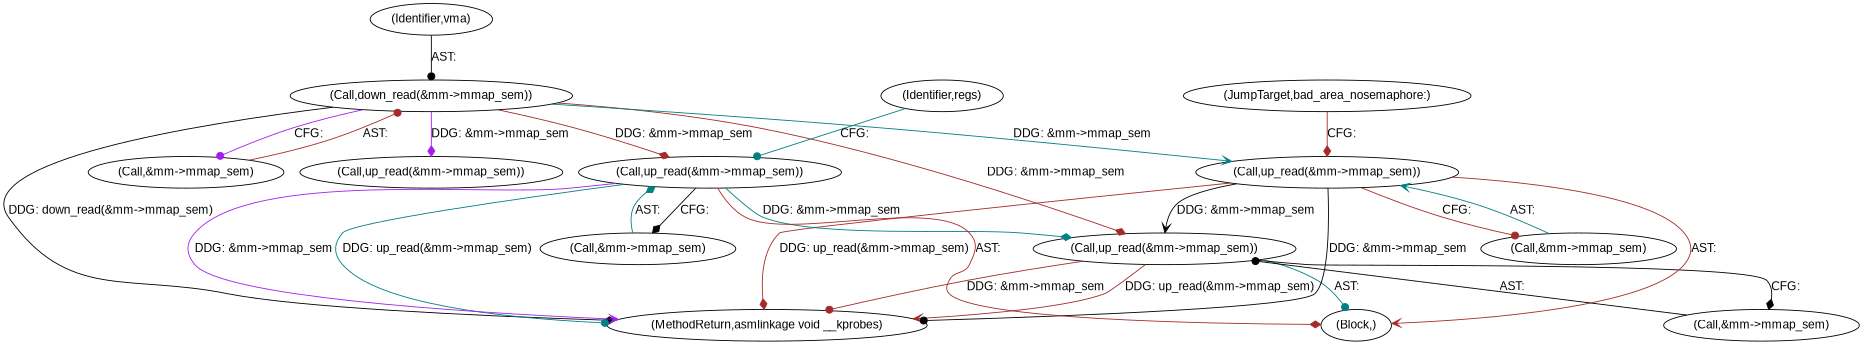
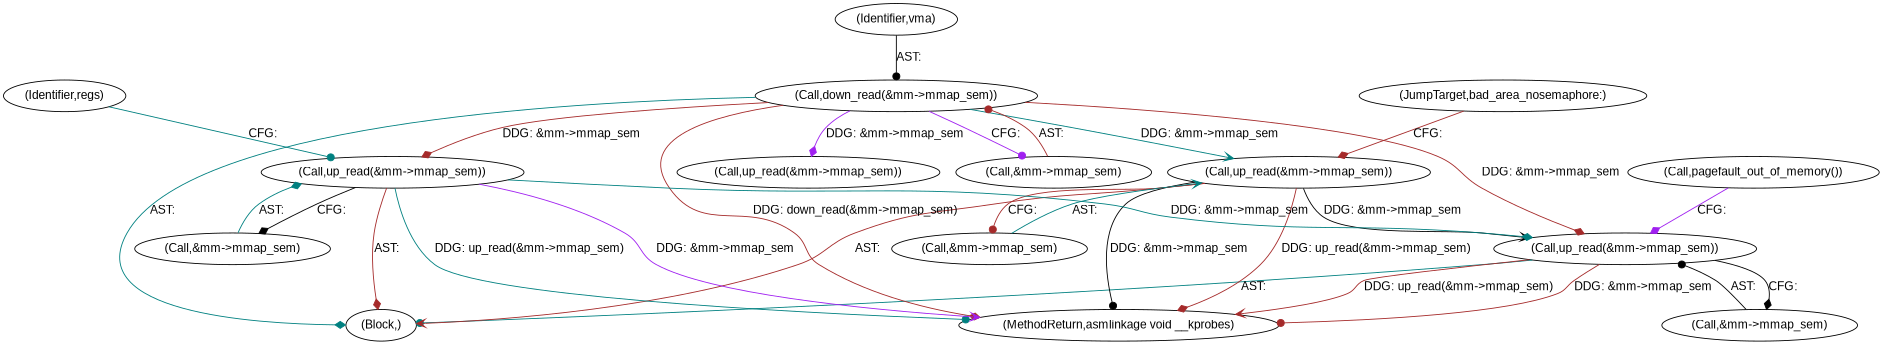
none -> (298, 144)
none -> (1753, 172)
(114, 281) -> (744, 216)
